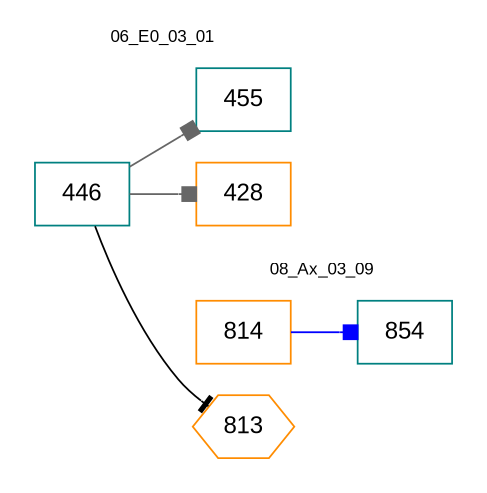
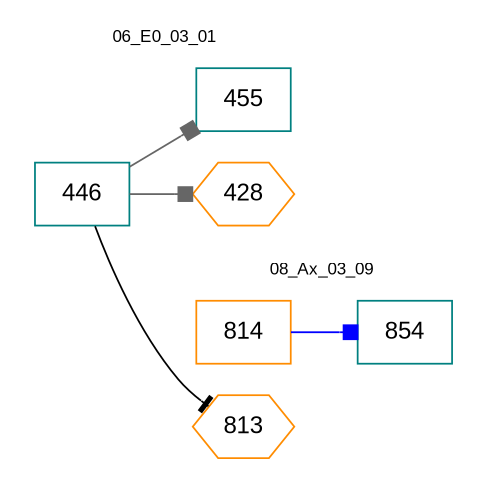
(244, 194) -> (244, 194)
